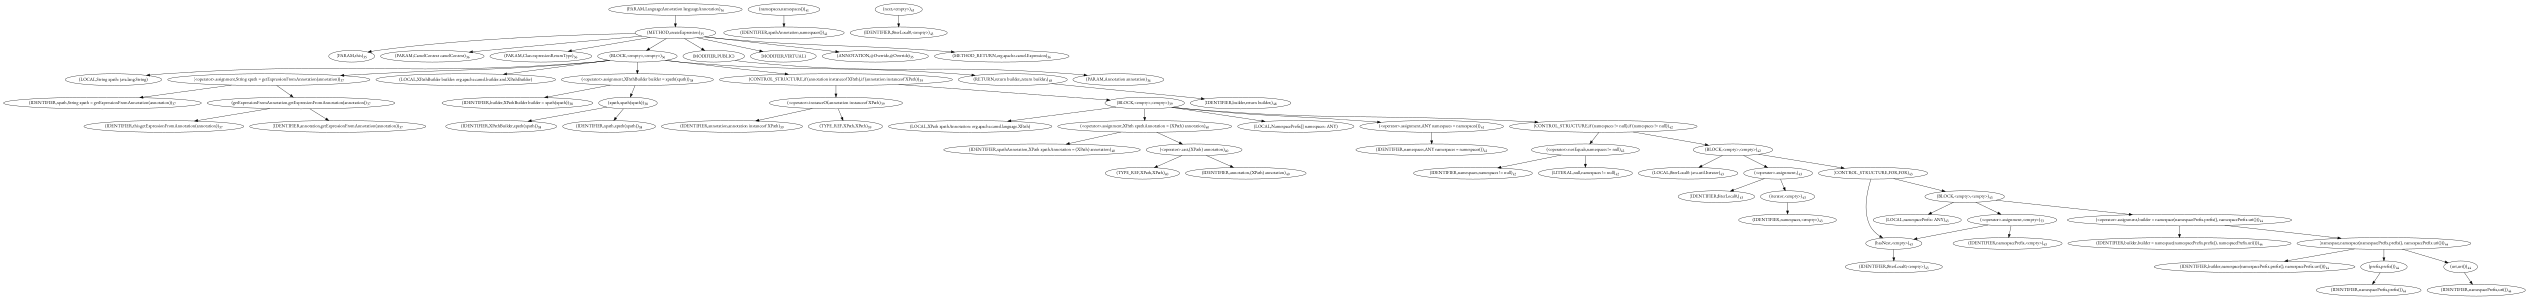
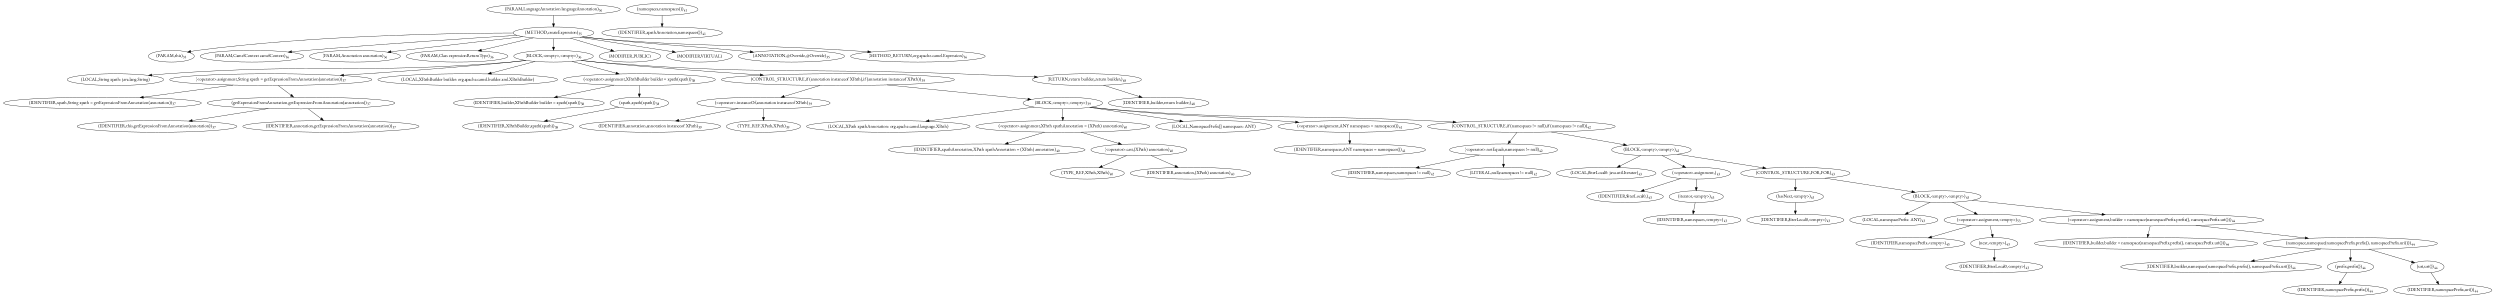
(918, 69) -> (457, 44)
(609, 126) -> none
(1953, 232) -> (1991, 230)
